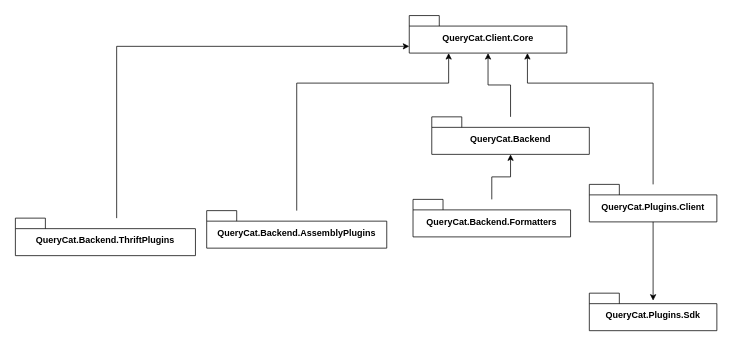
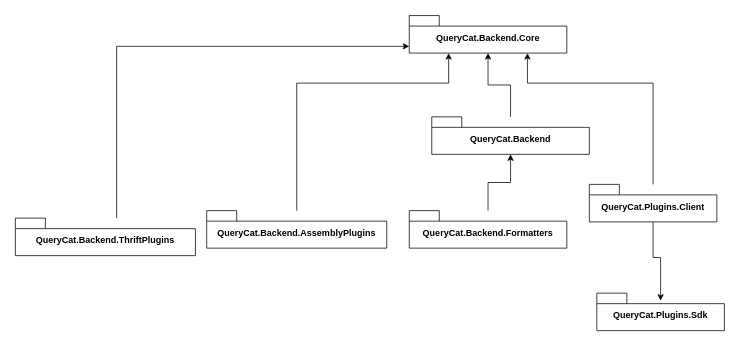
(488, 38) -> (488, 38)
(492, 218) -> (488, 229)
(653, 312) -> (660, 312)
